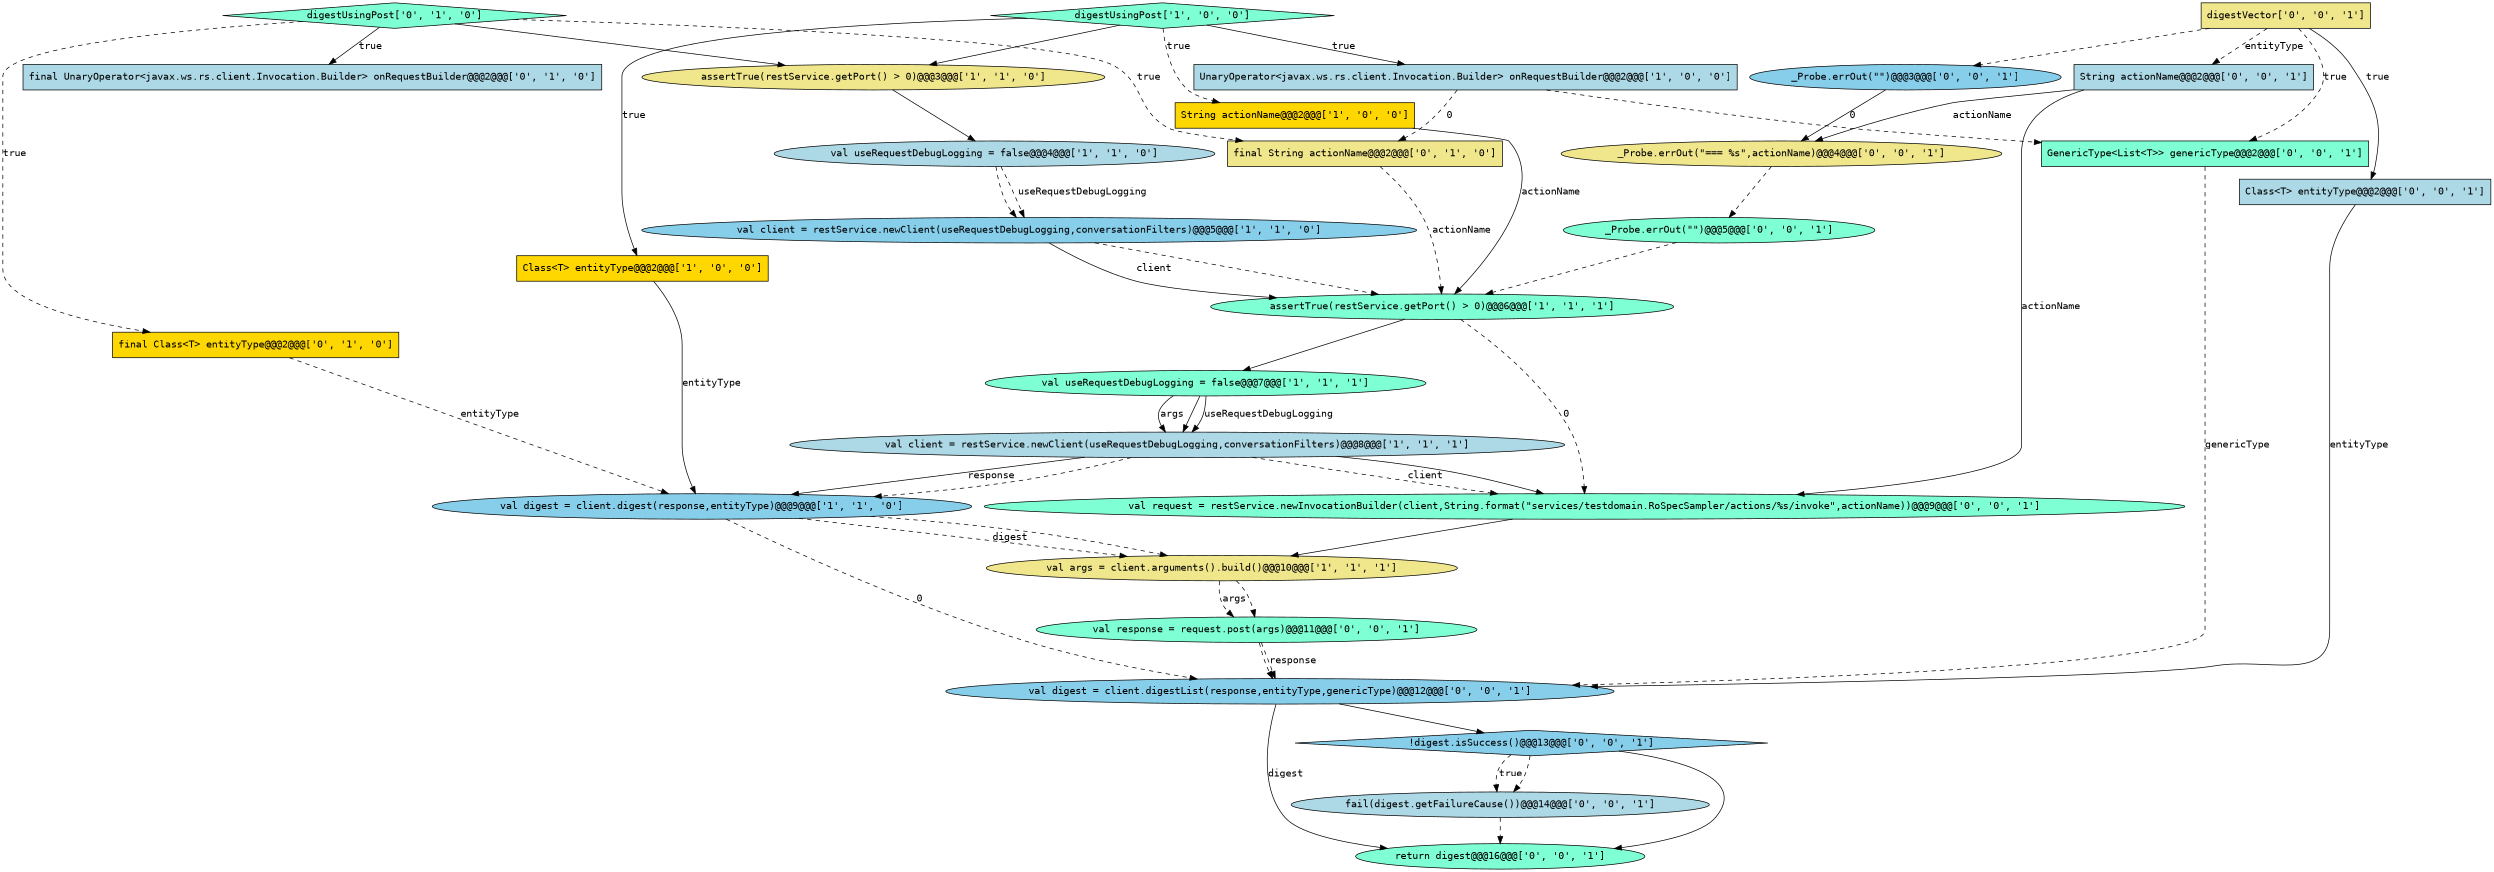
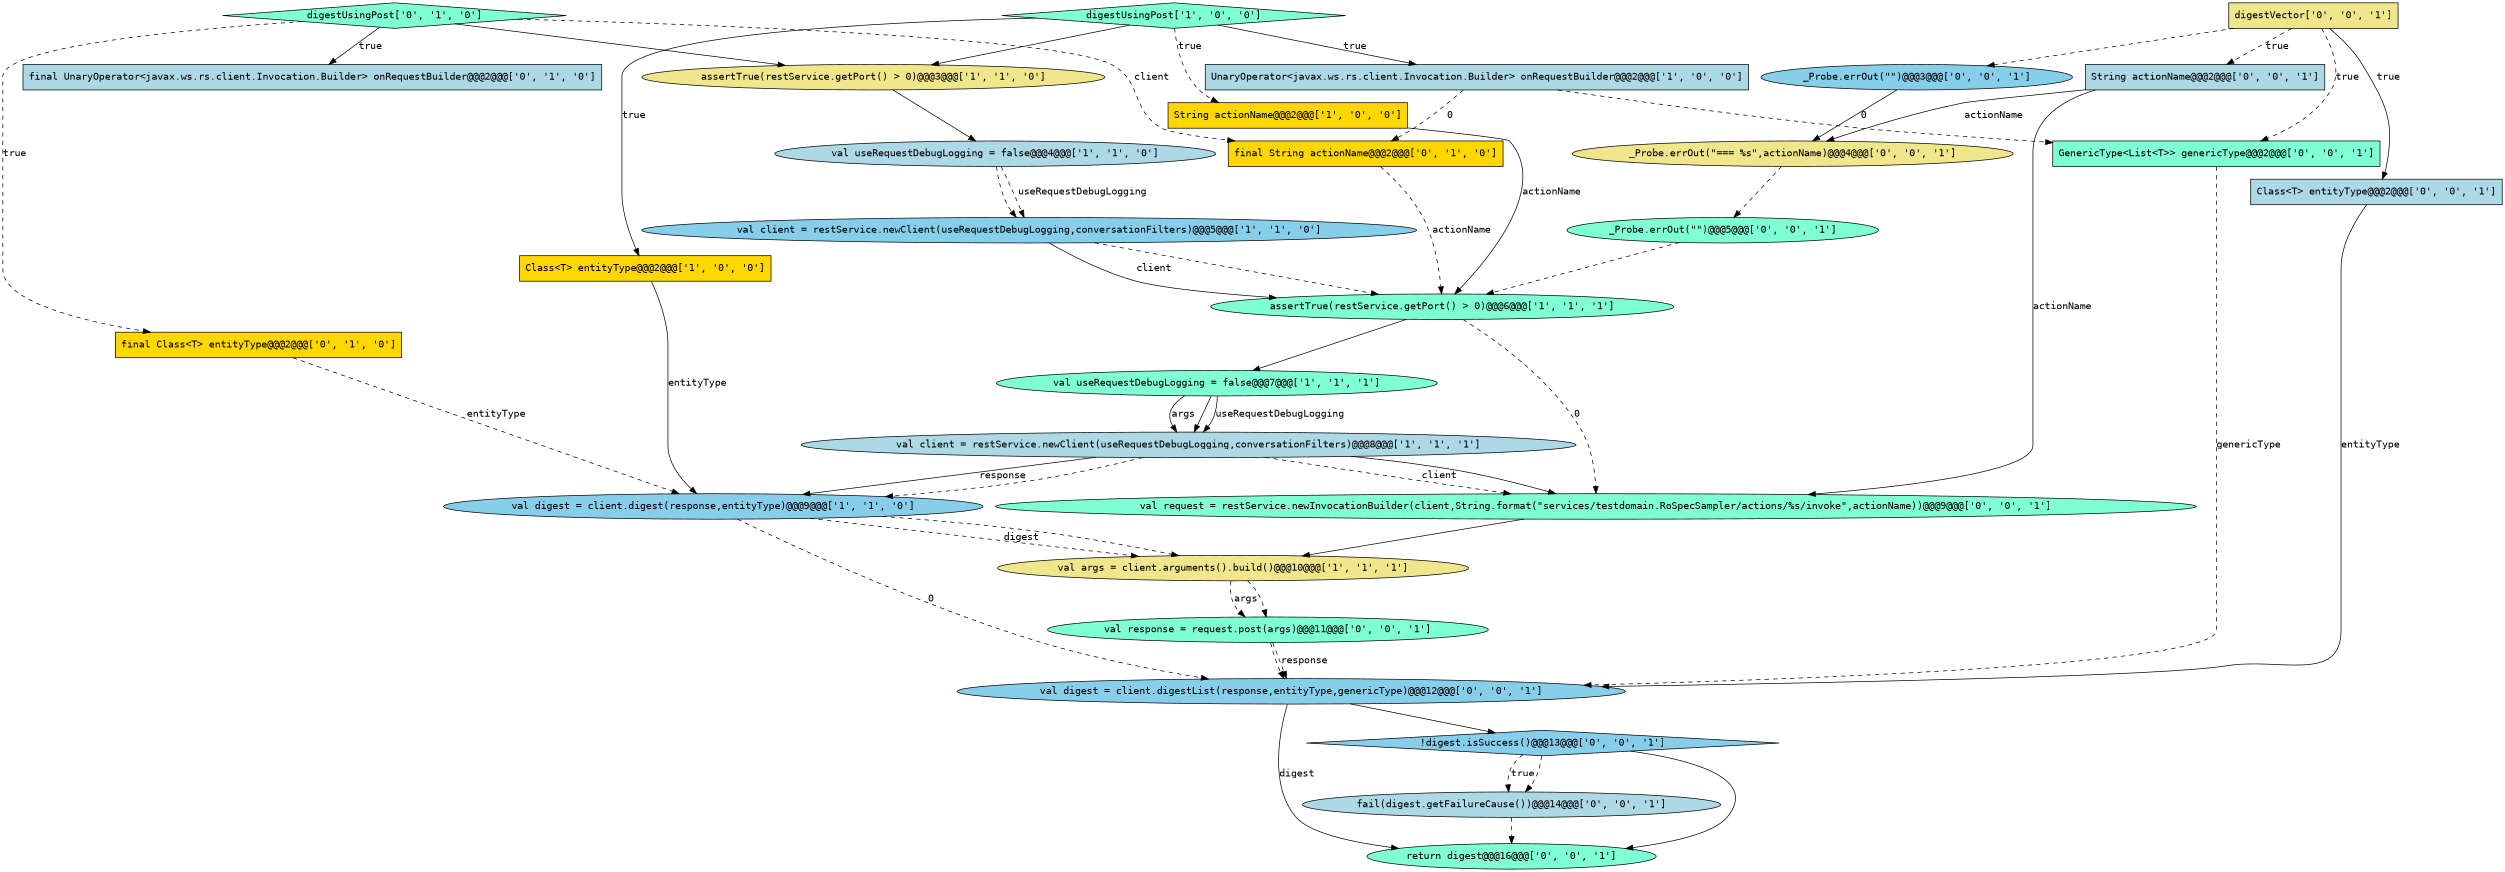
(2274, 46) -> (2277, 46)
(1149, 77) -> (1152, 77)
(1365, 154) -> (1366, 154)
